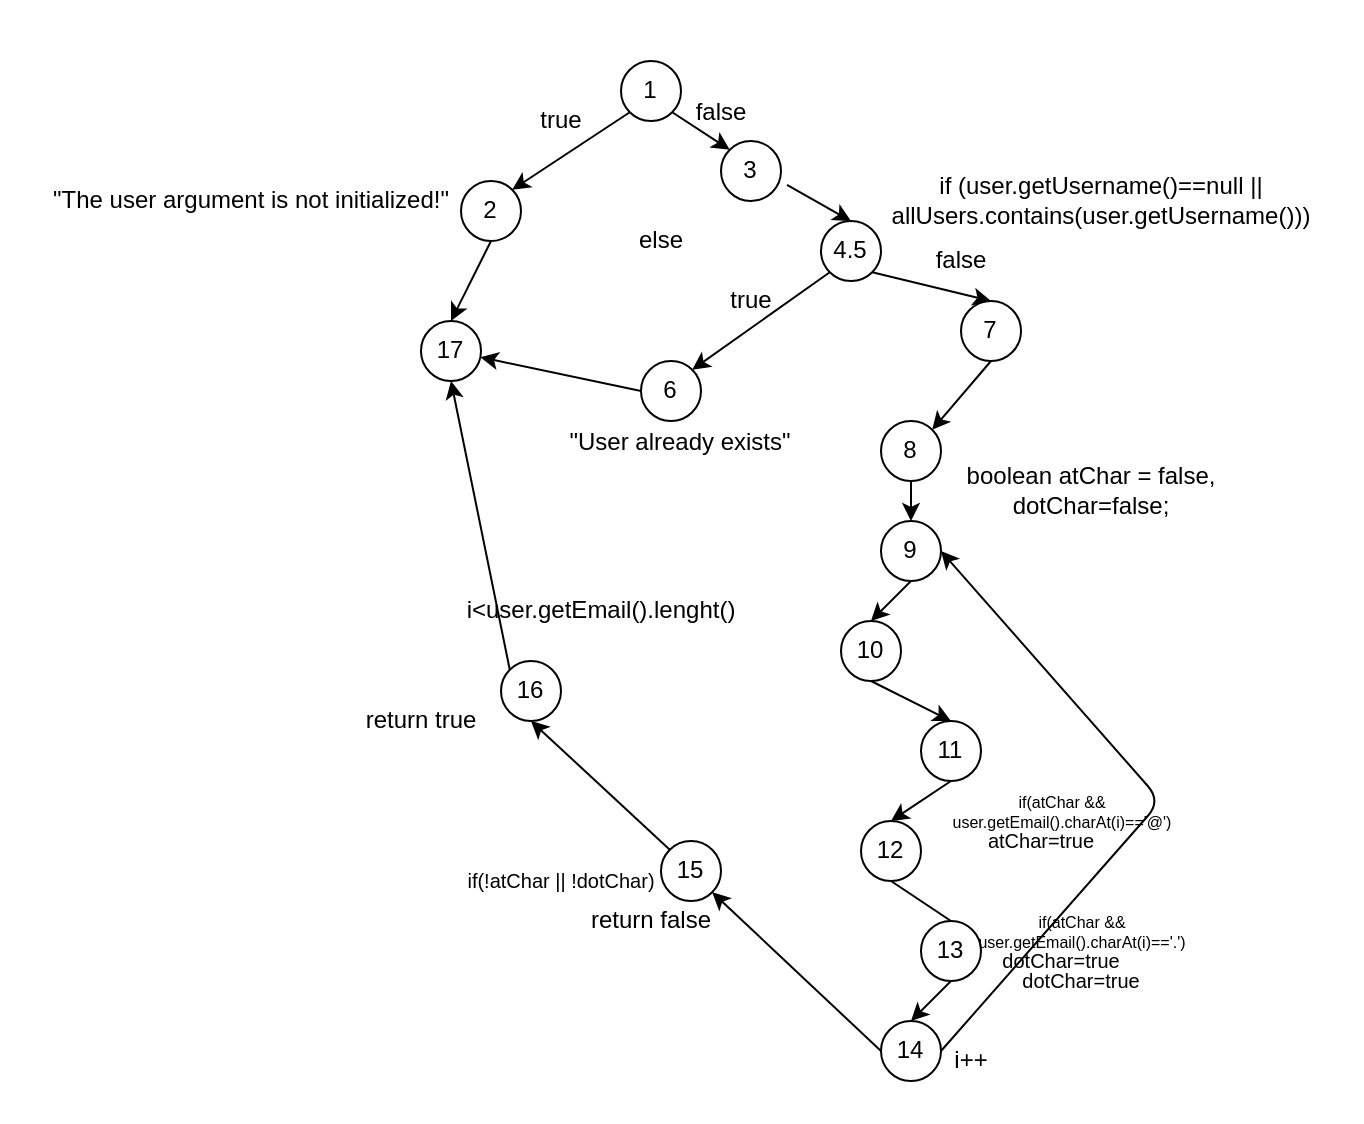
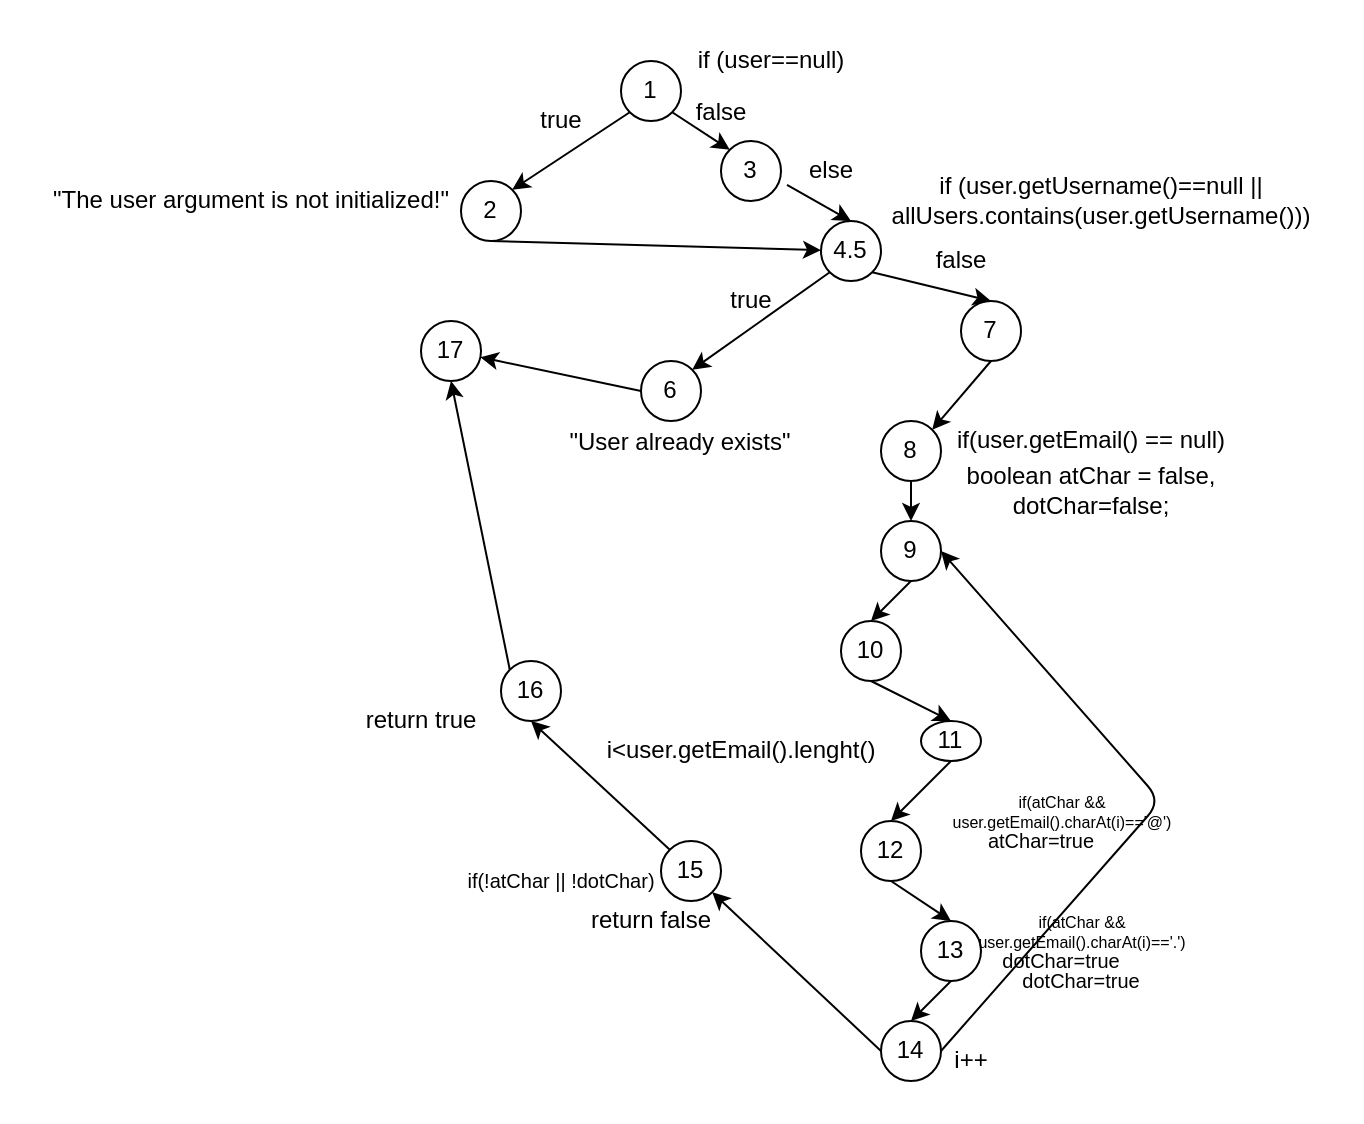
none -> (771, 61)
(661, 241) -> (831, 171)
(474, 275) -> (649, 245)
none -> (1091, 441)
(601, 611) -> (741, 751)
(951, 751) -> (951, 741)
(943, 915) -> (939, 913)
